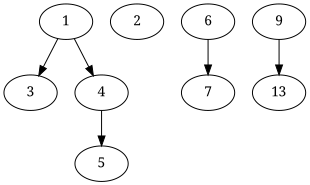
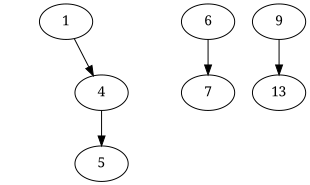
(137, 22) -> none
(31, 93) -> none
